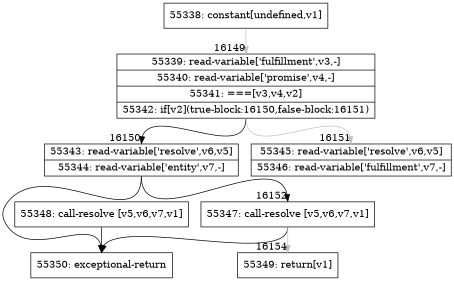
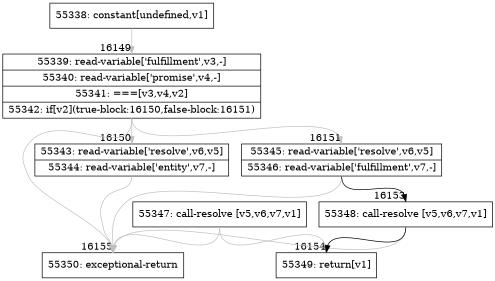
(197, 132) -> (132, 128)
none -> (23, 155)
none -> (370, 189)
(211, 190) -> none
none -> (214, 193)
(18, 195) -> (102, 204)
(102, 236) -> (247, 238)
(198, 240) -> (170, 241)
none -> (369, 240)
